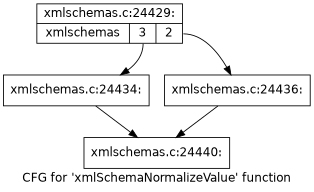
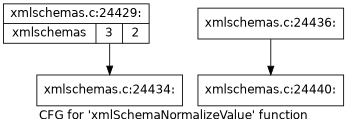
(209, 45) -> none
(113, 119) -> none
